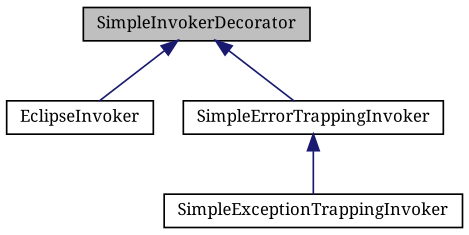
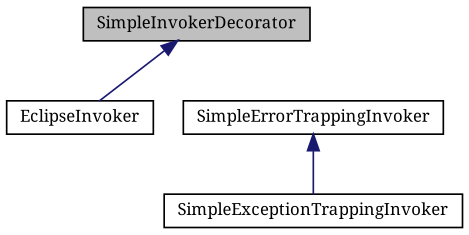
(262, 76) -> none
